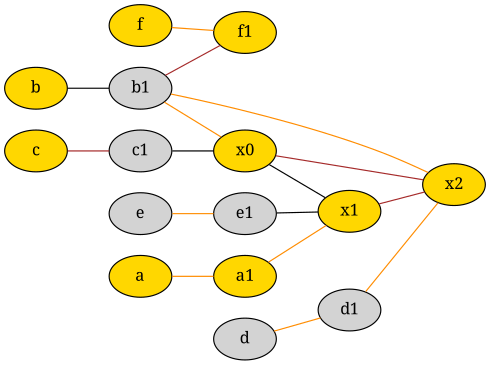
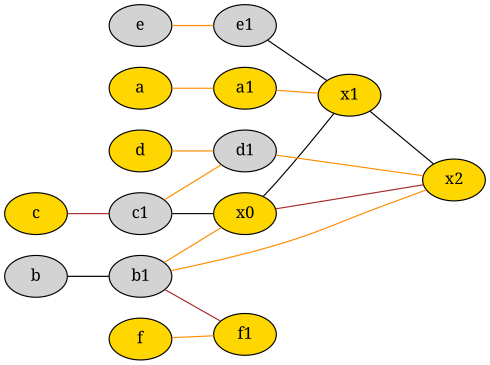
(36, 88) -> (36, 276)
none -> (193, 182)
(402, 198) -> (402, 137)
(245, 339) -> (140, 151)
